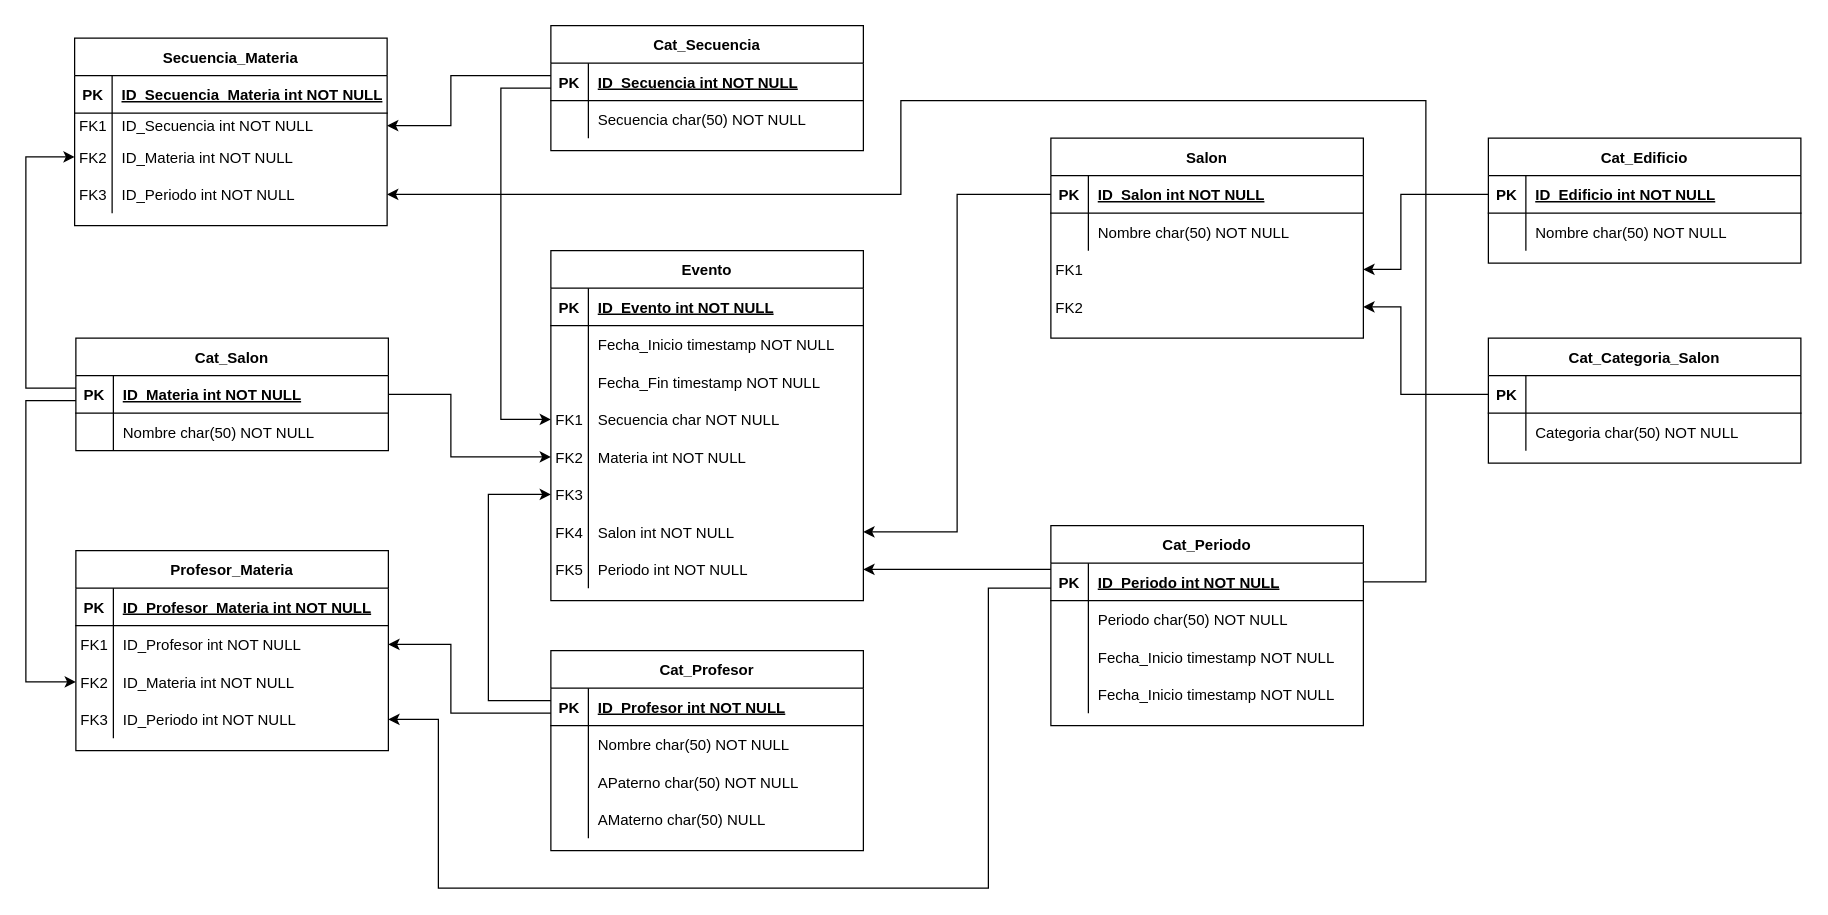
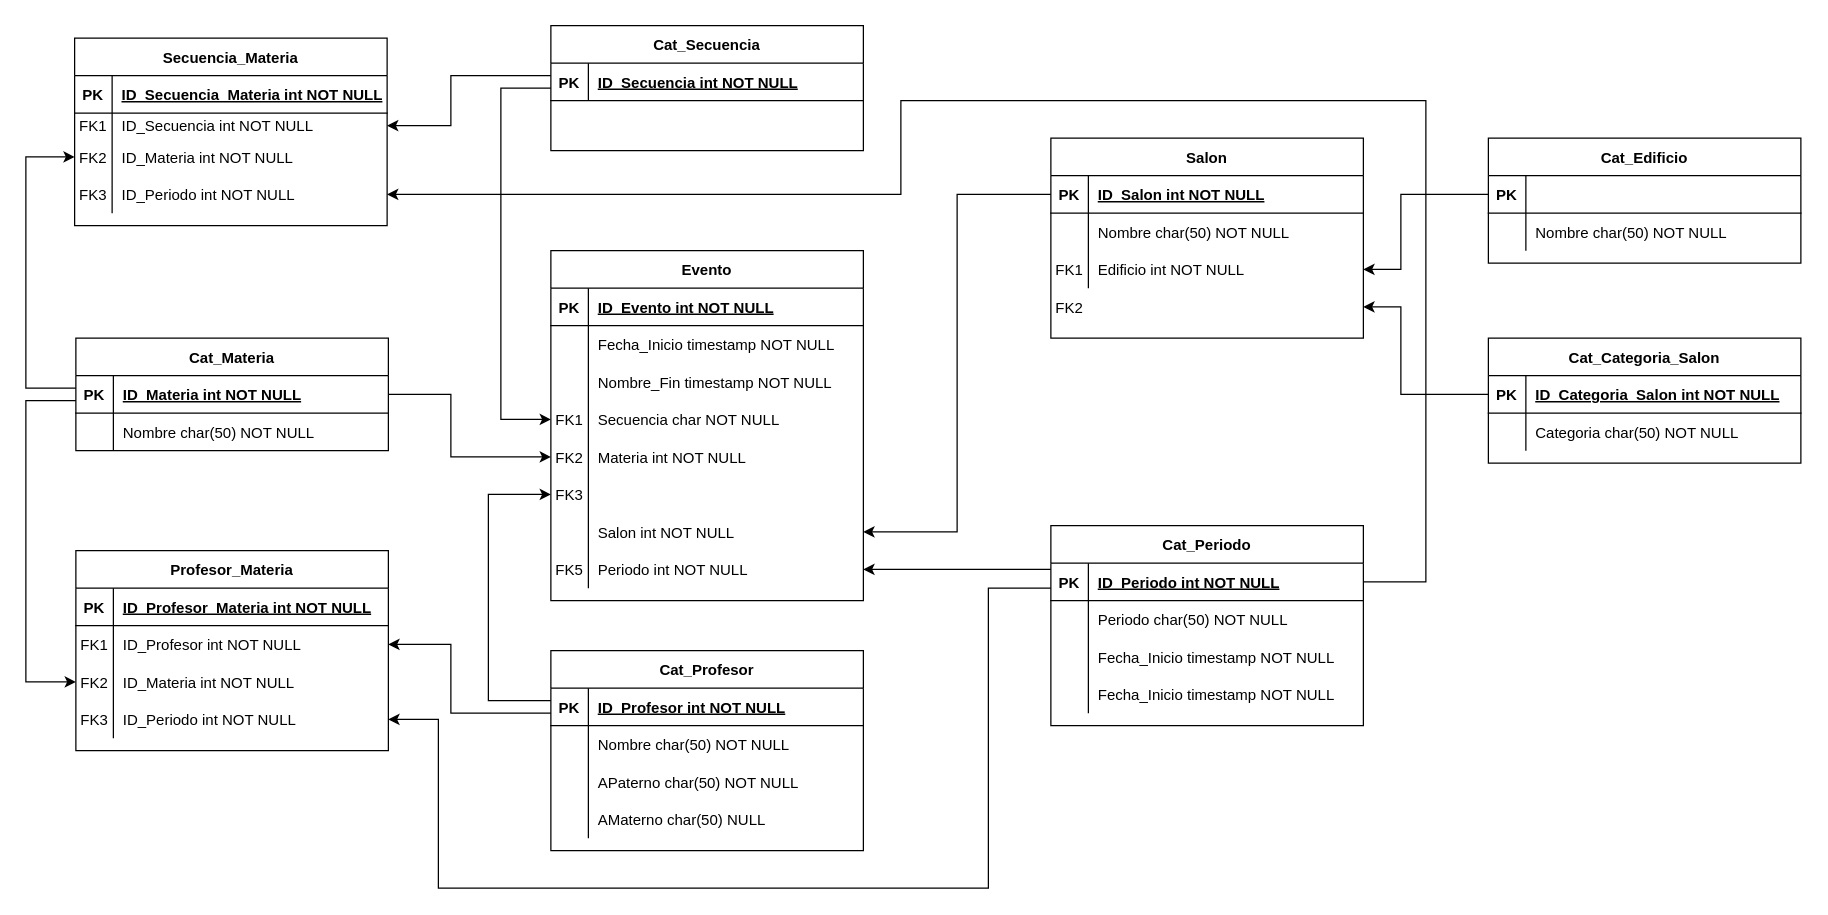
(726, 119) -> none
(1663, 194) -> none
none -> (1226, 269)
(231, 358) -> (231, 358)
(705, 383) -> (710, 383)
none -> (1663, 394)
(569, 532) -> none
